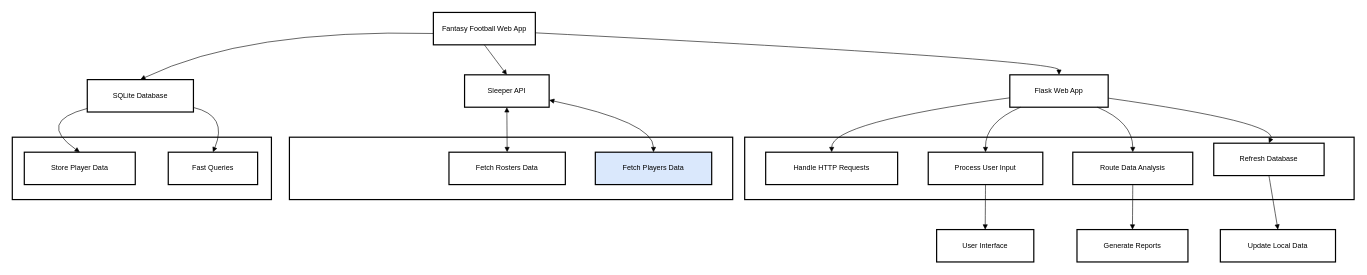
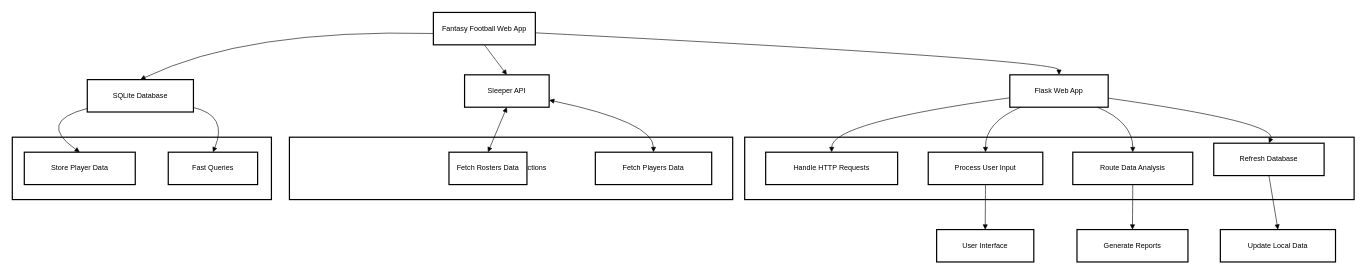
(507, 168) -> (488, 168)
(654, 168) -> (654, 168)
